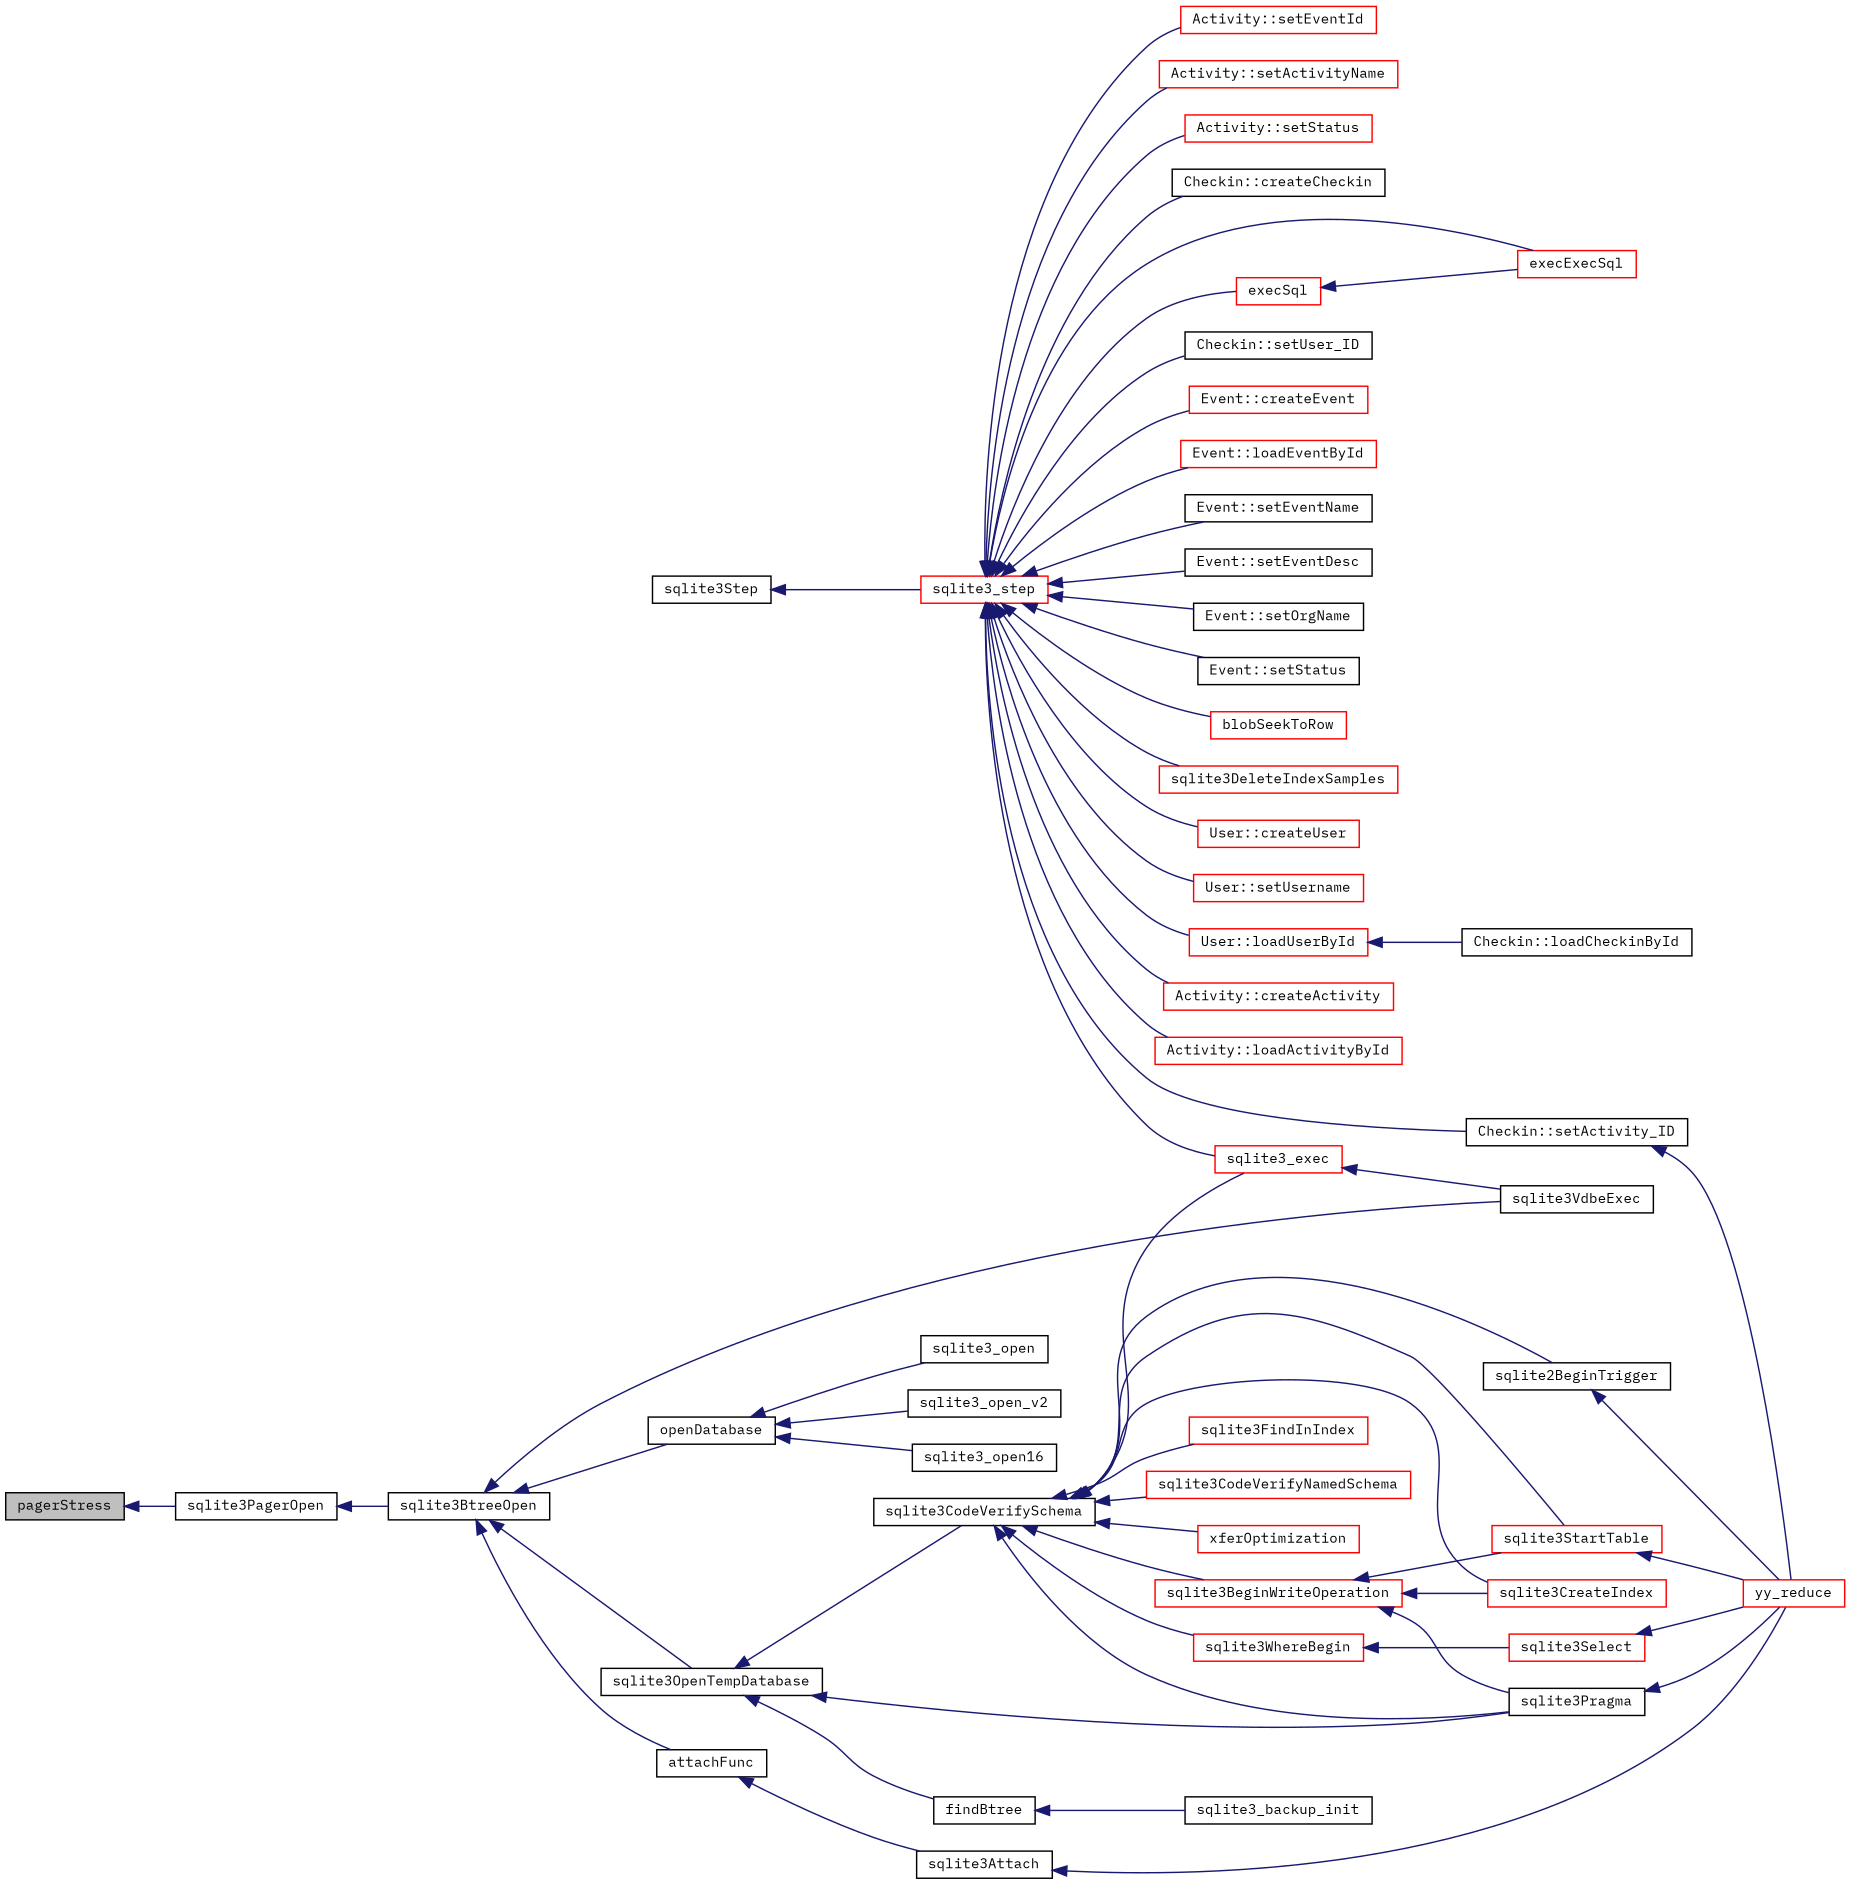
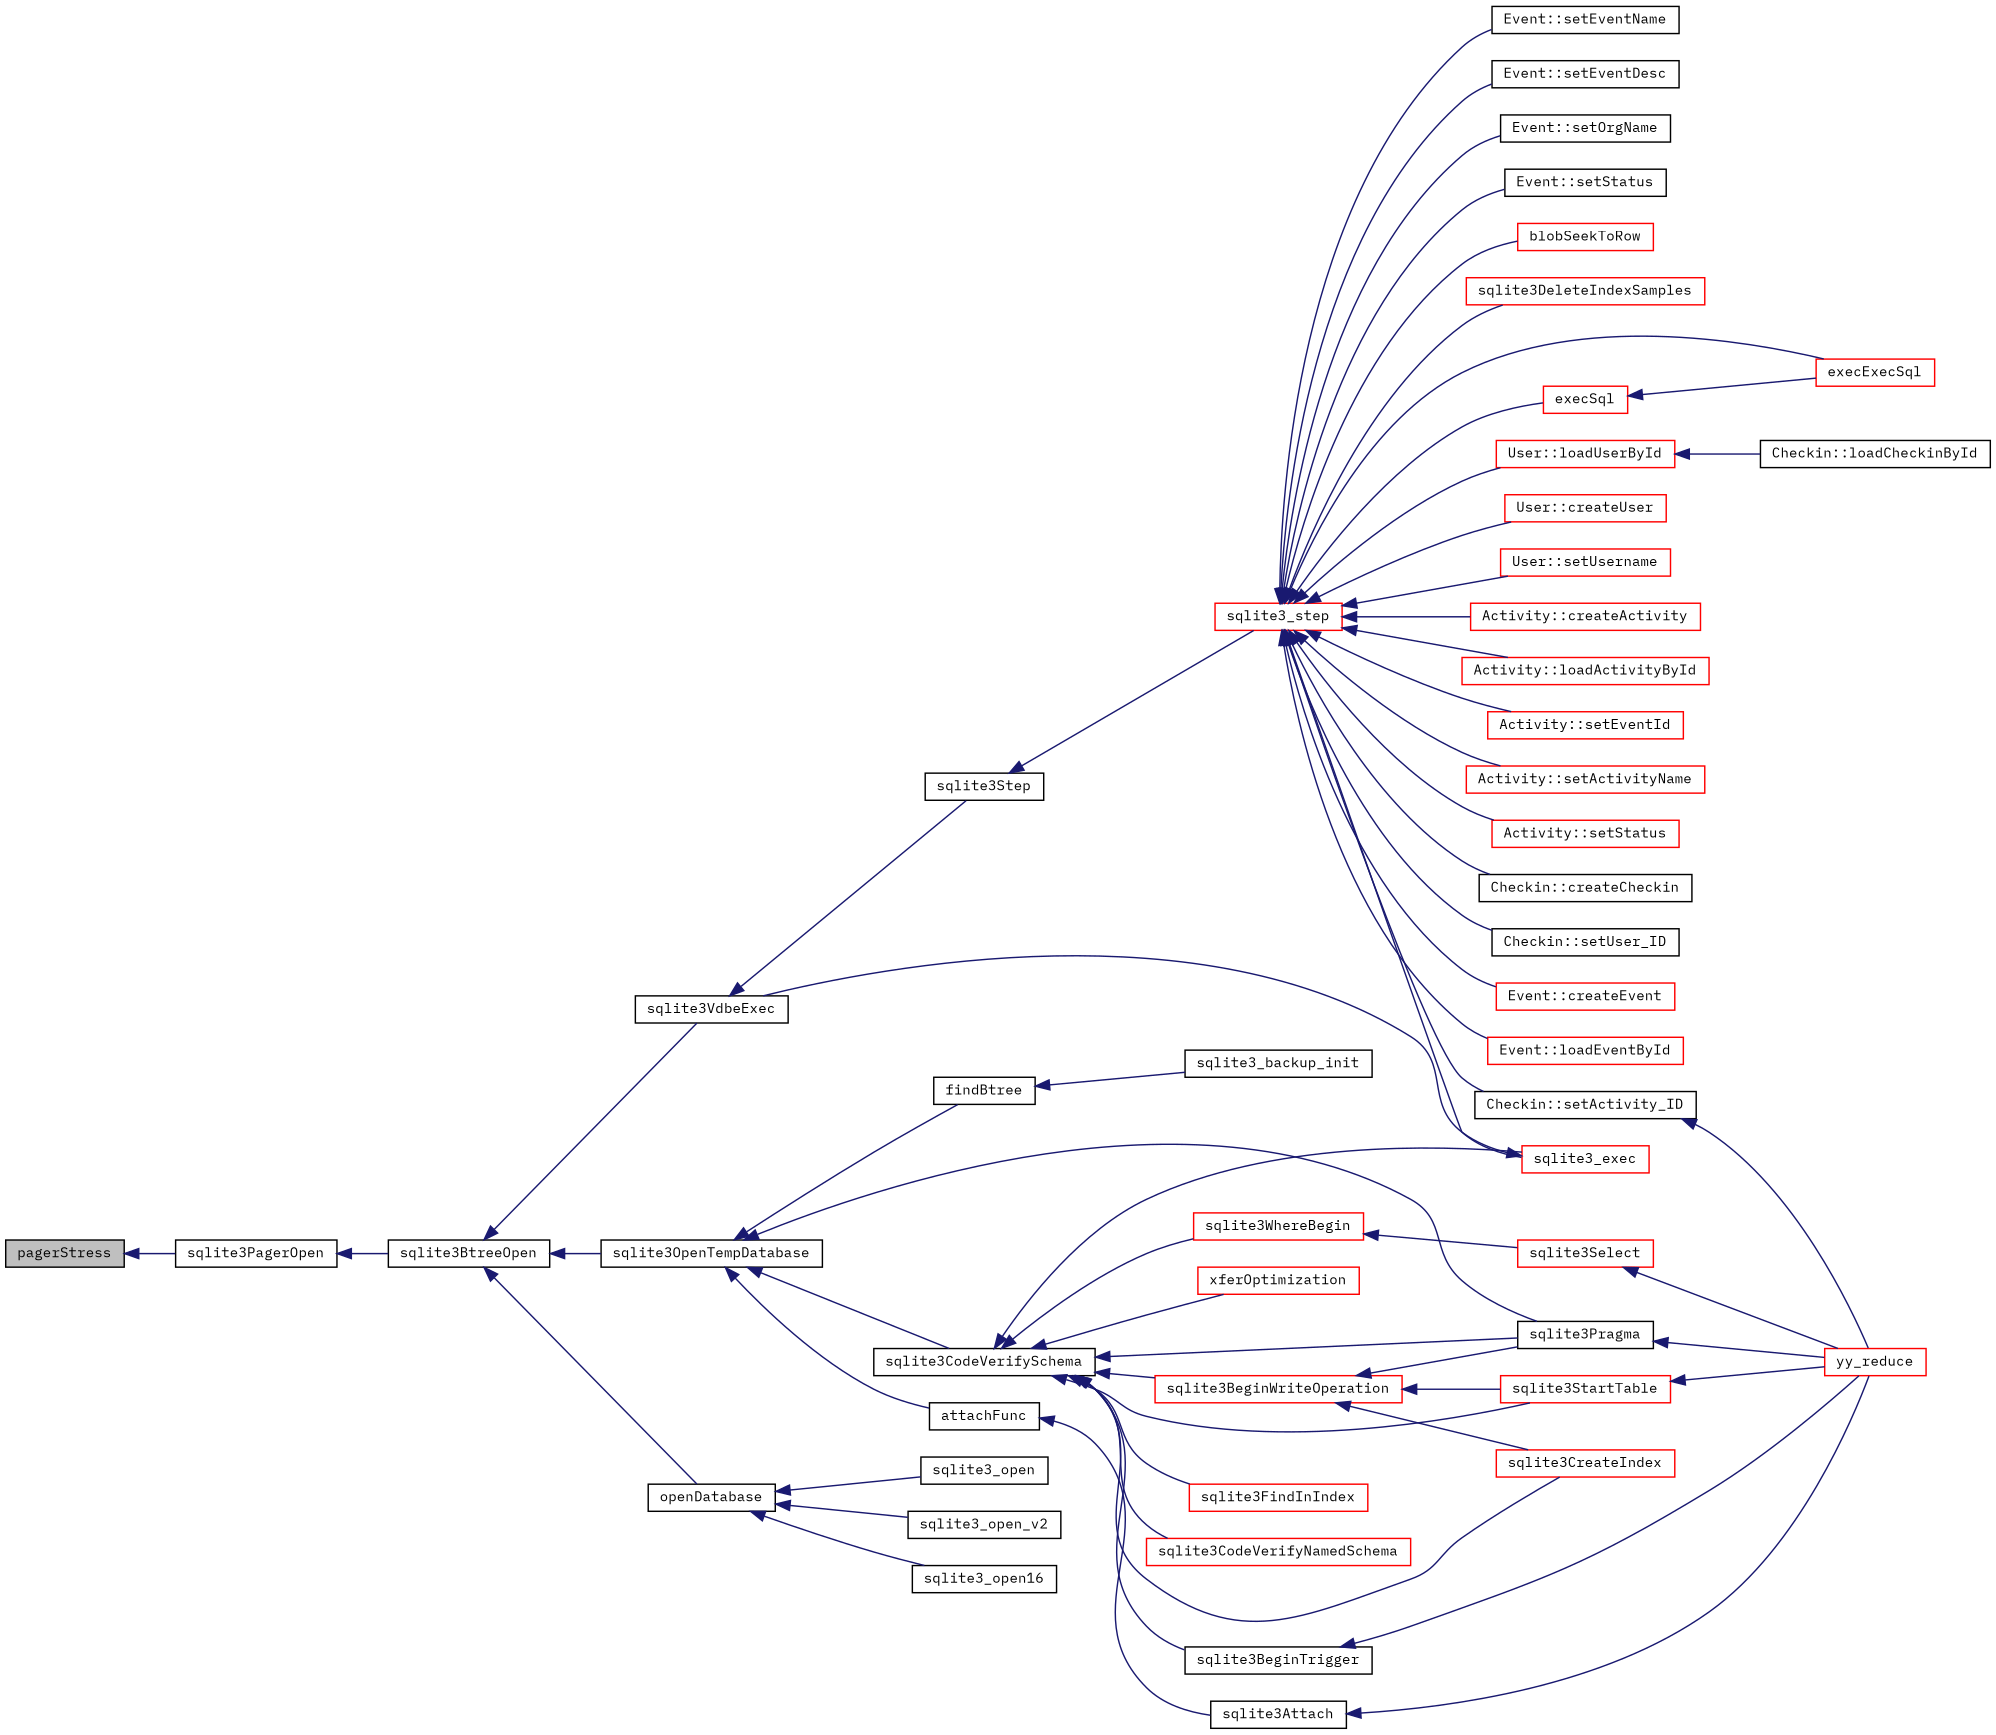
none -> (854, 894)
(1577, 1376) -> (1279, 1661)
(557, 1660) -> (823, 1357)
